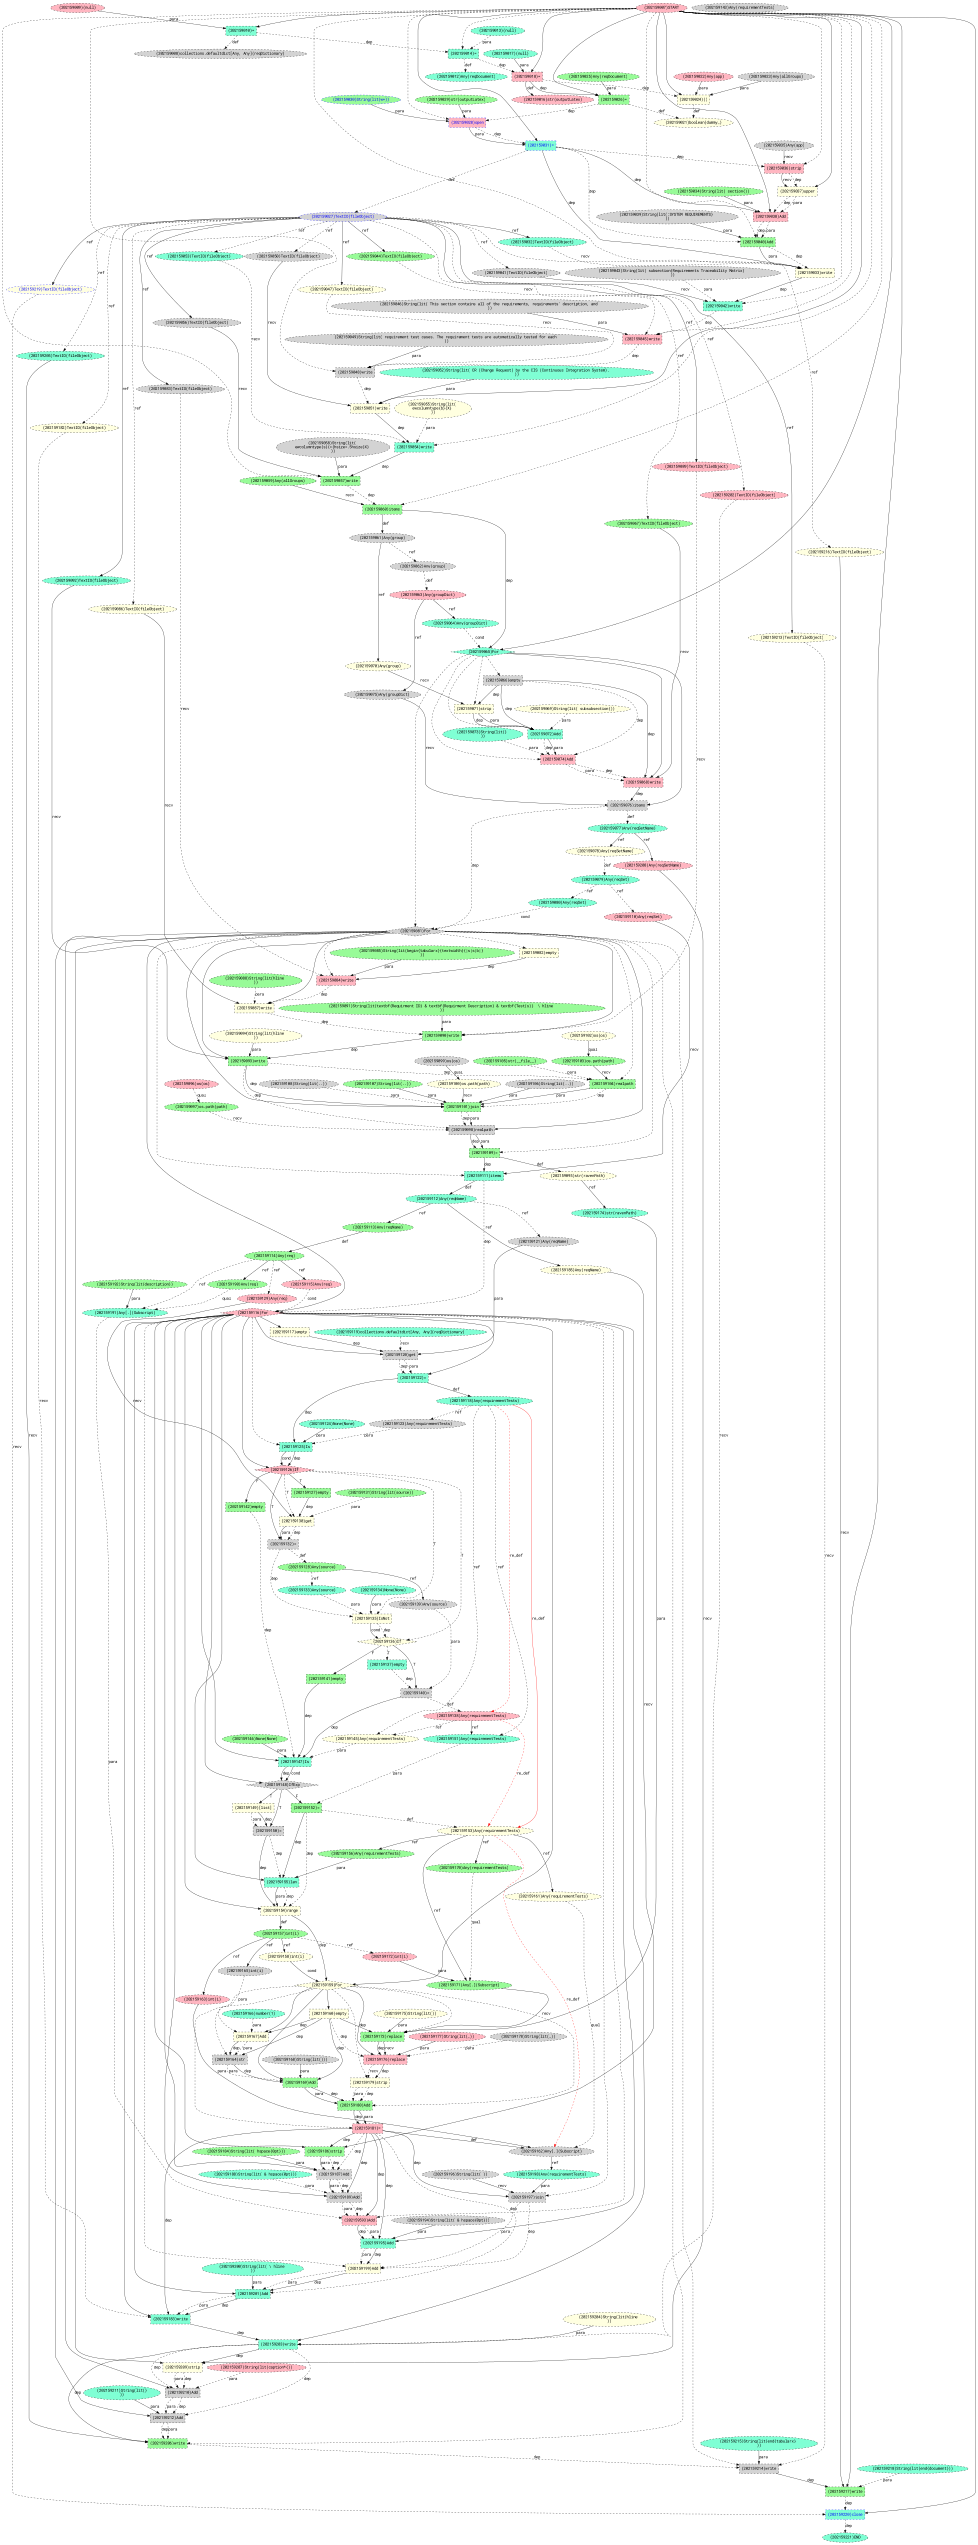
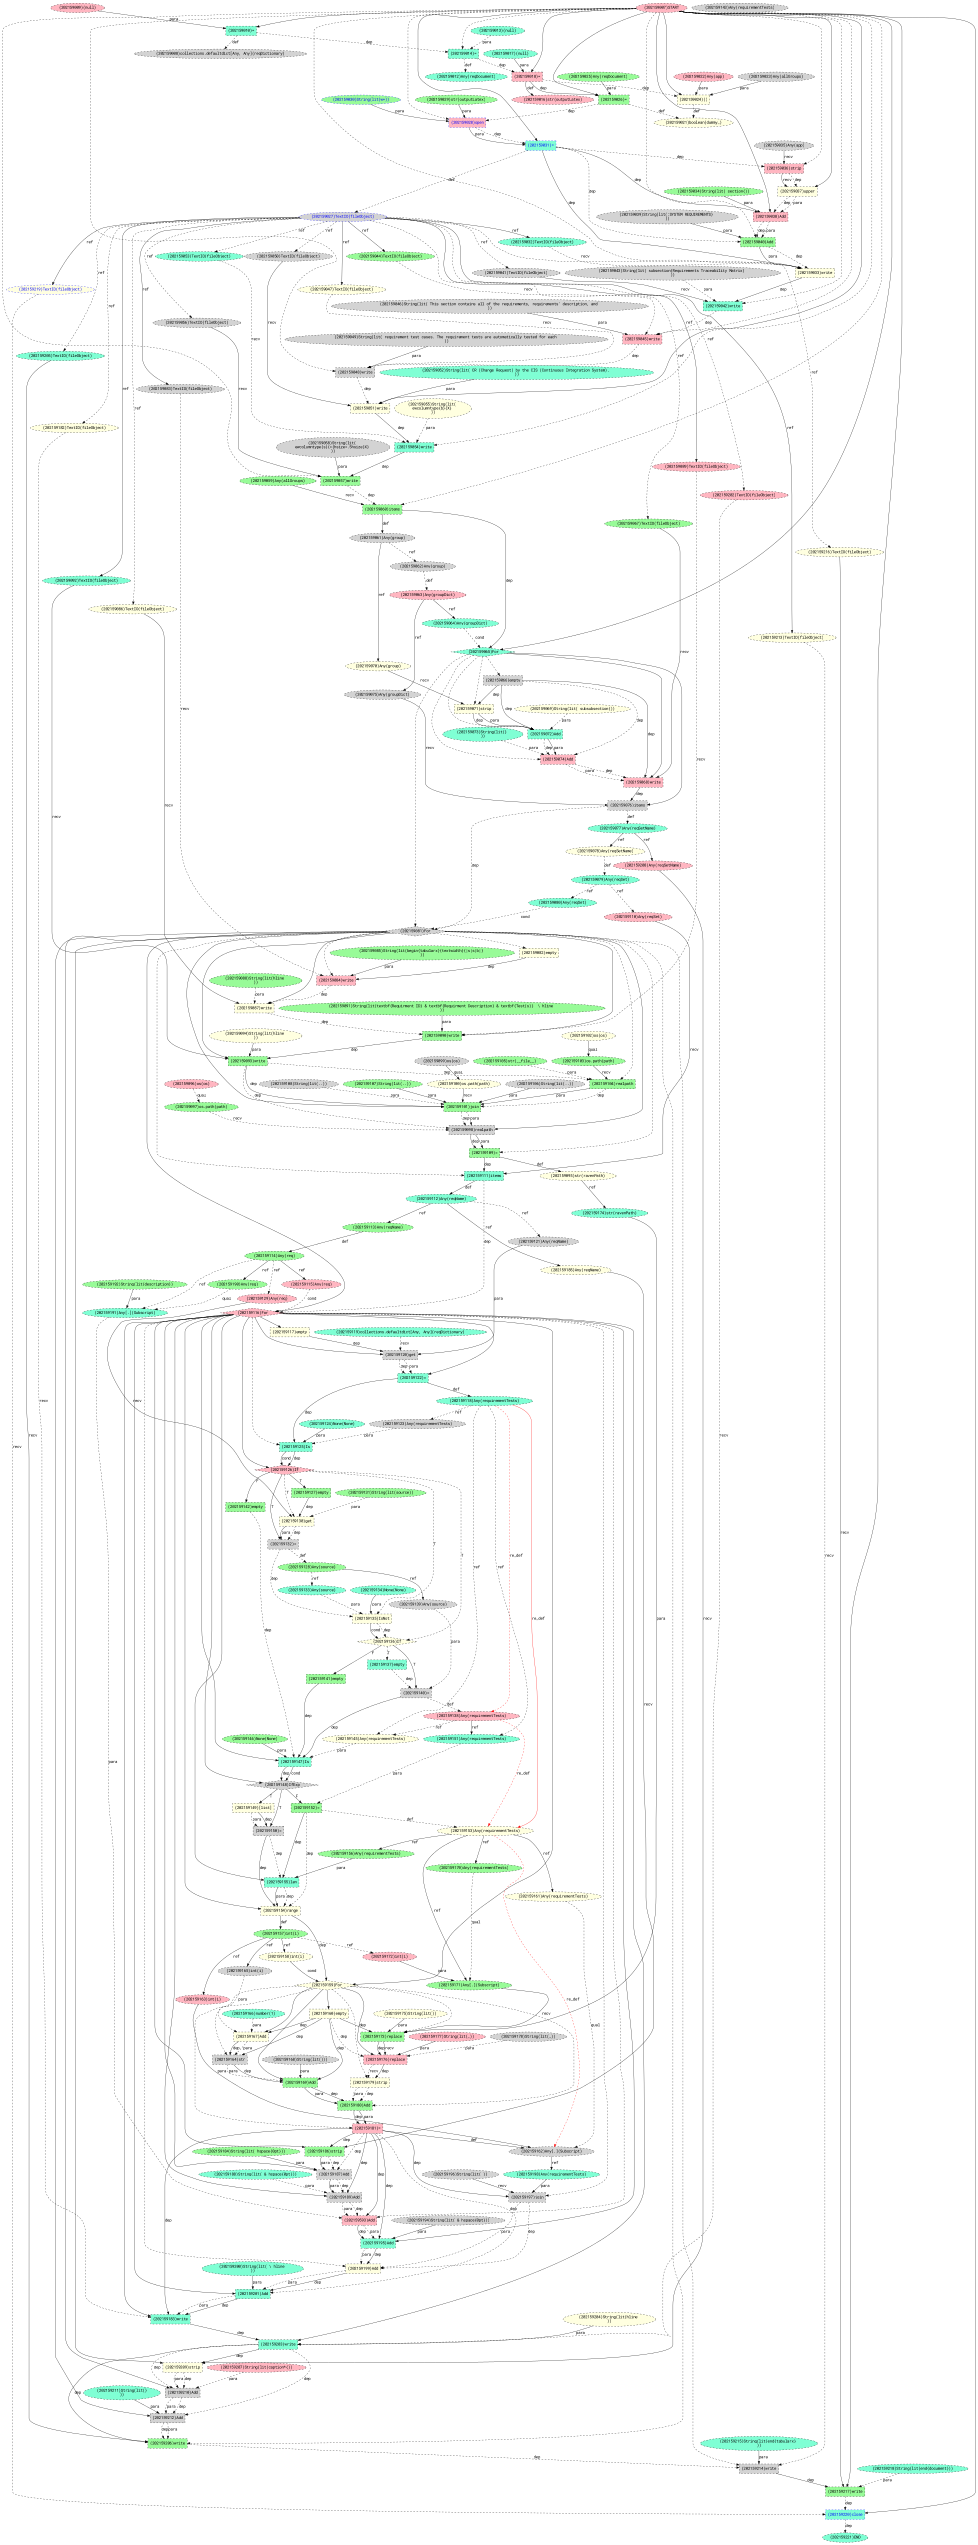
(182, 234) -> (182, 234)
